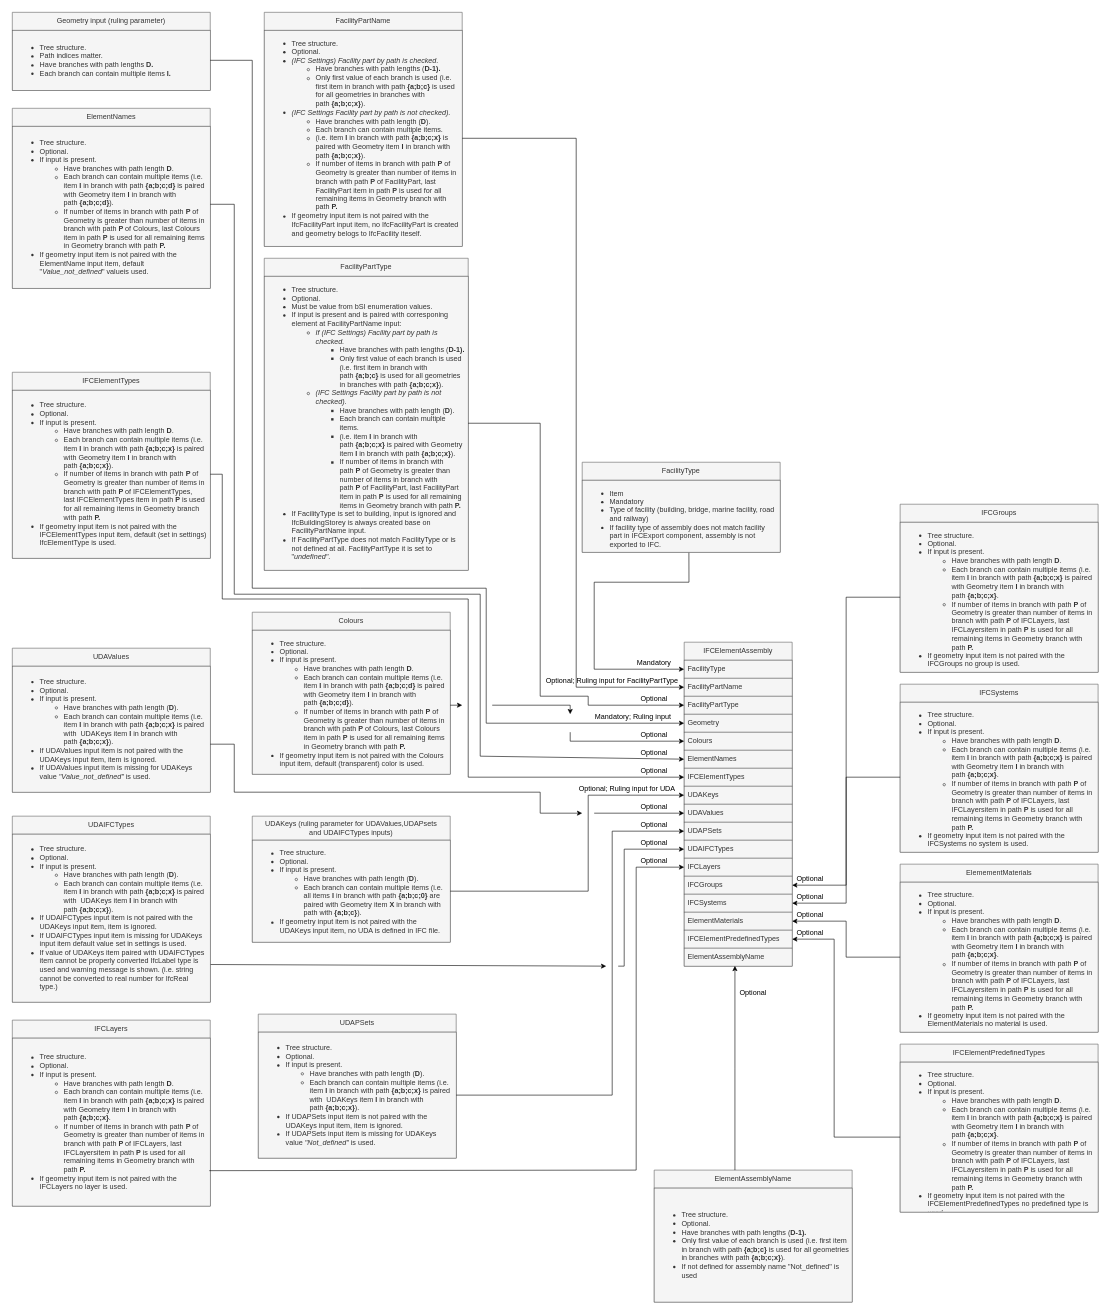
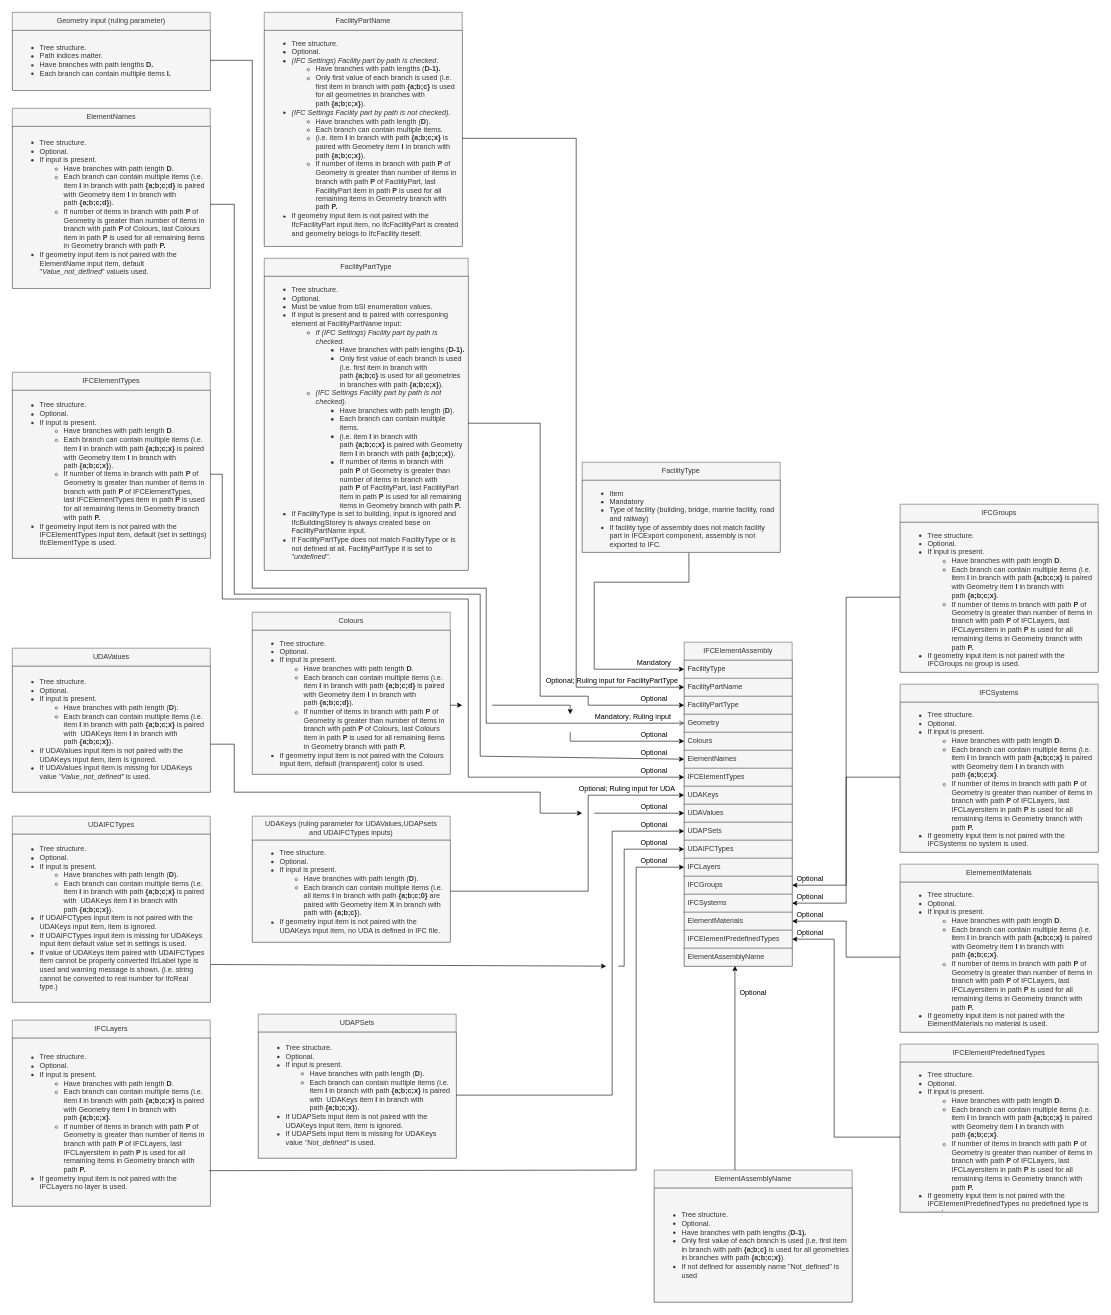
(678, 723) -> (679, 723)
